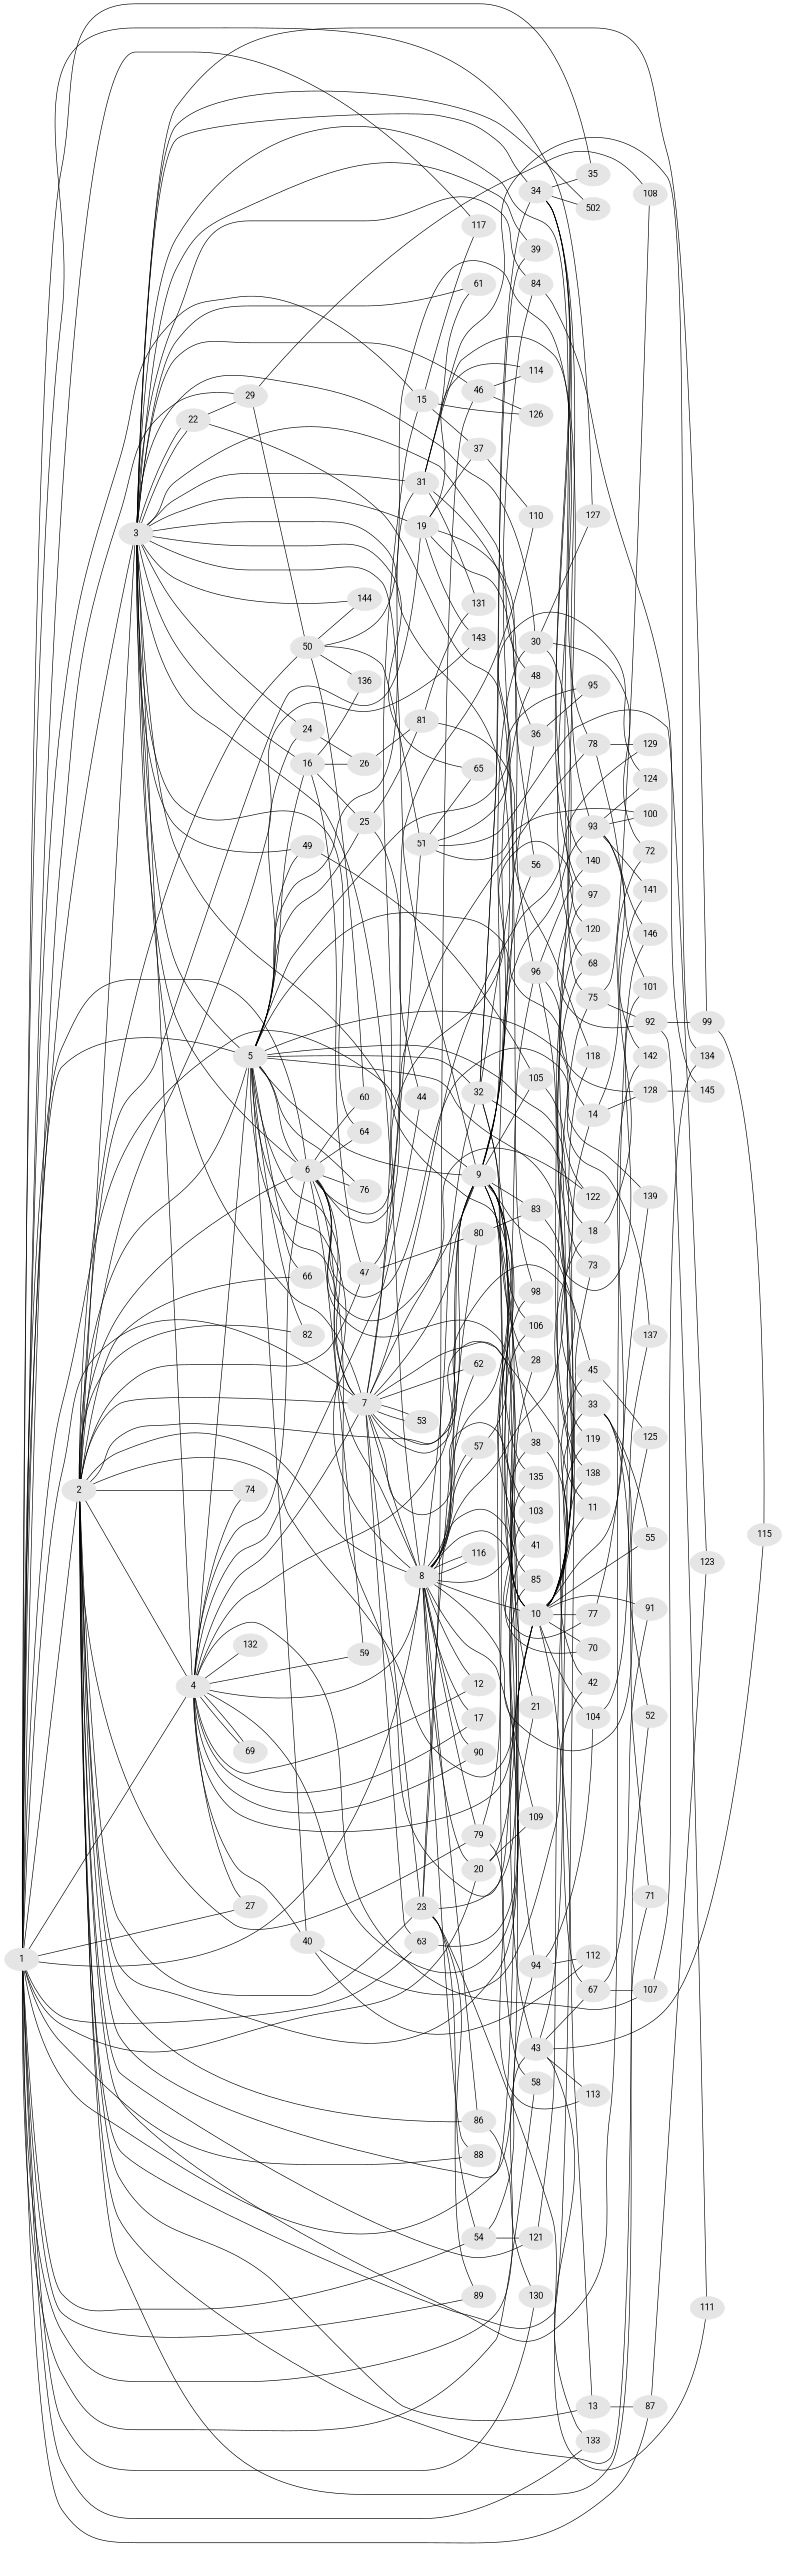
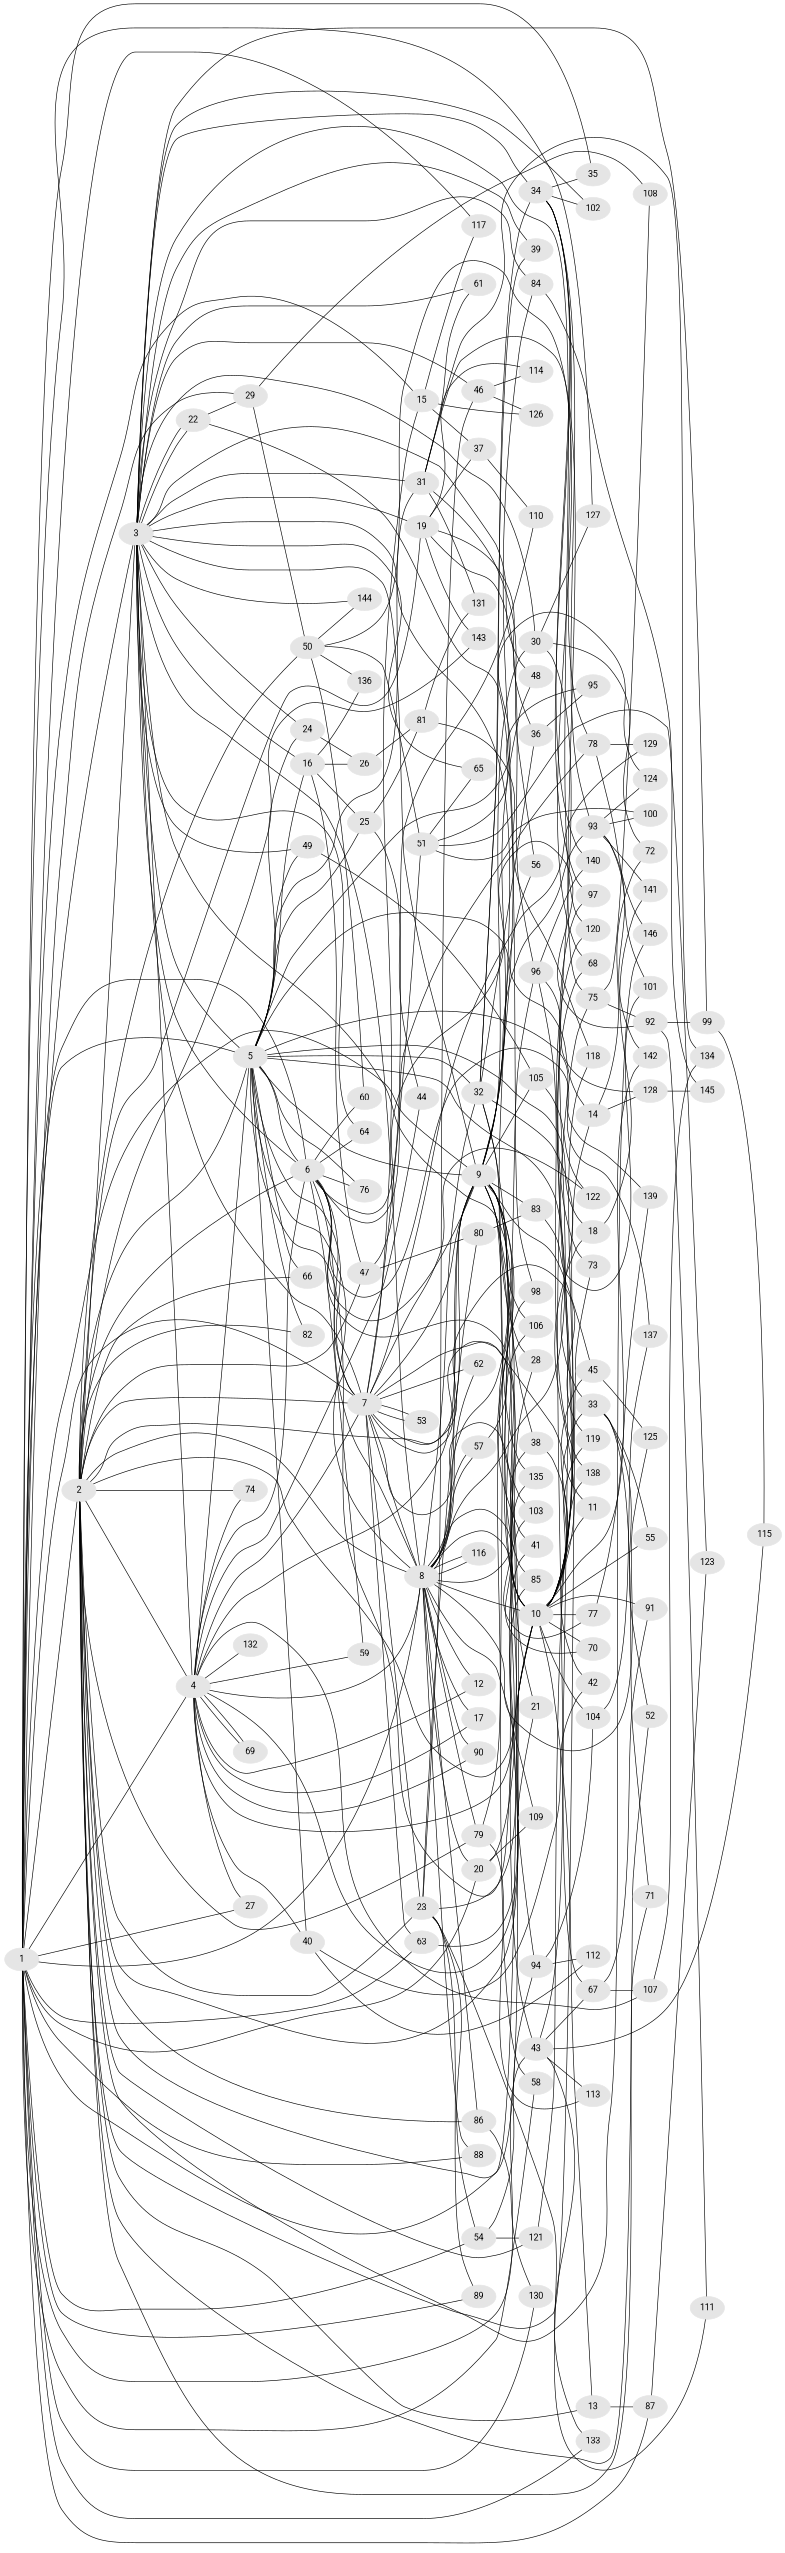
(593, 209) -> (593, 209)
